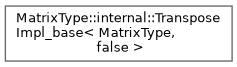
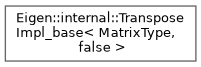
(119, 34) -> (101, 34)
